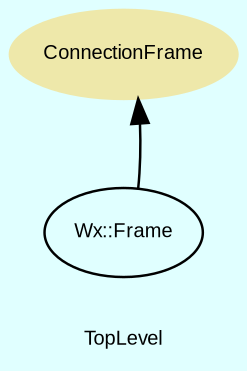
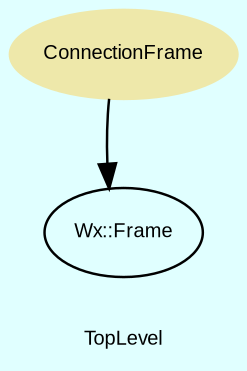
(140, 156) -> (107, 131)
